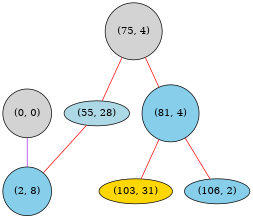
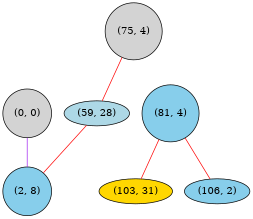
(152, 72) -> none
(97, 113) -> (97, 113)
